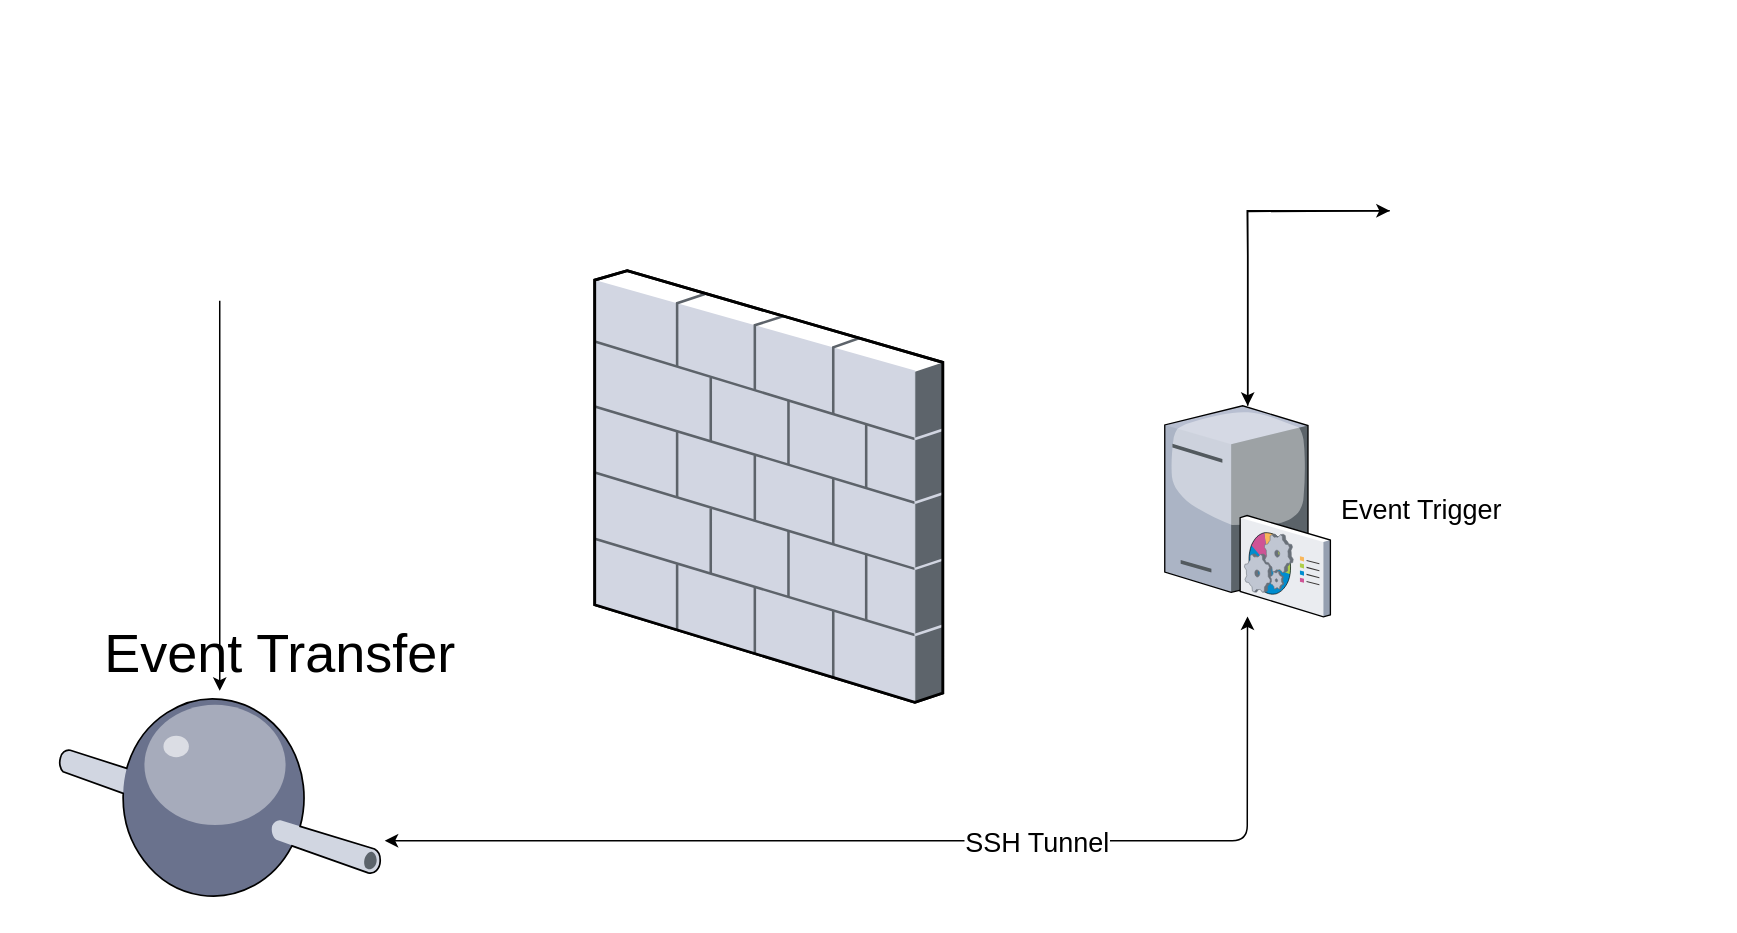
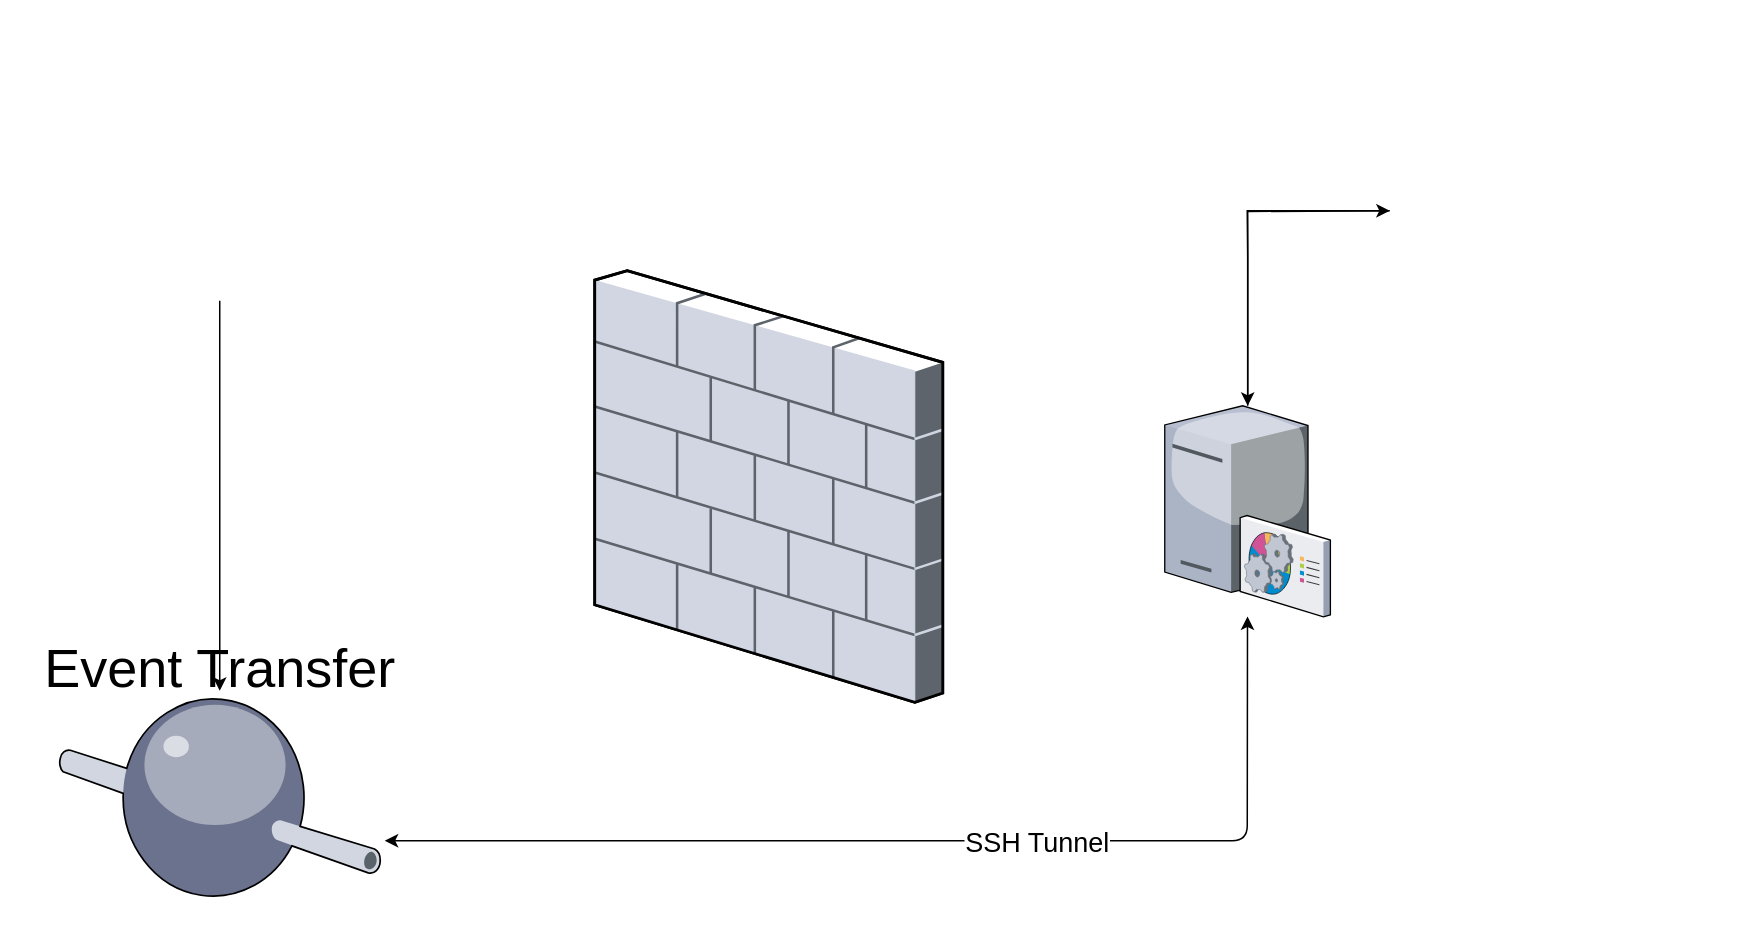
(1421, 511) -> none
(280, 653) -> (220, 668)
